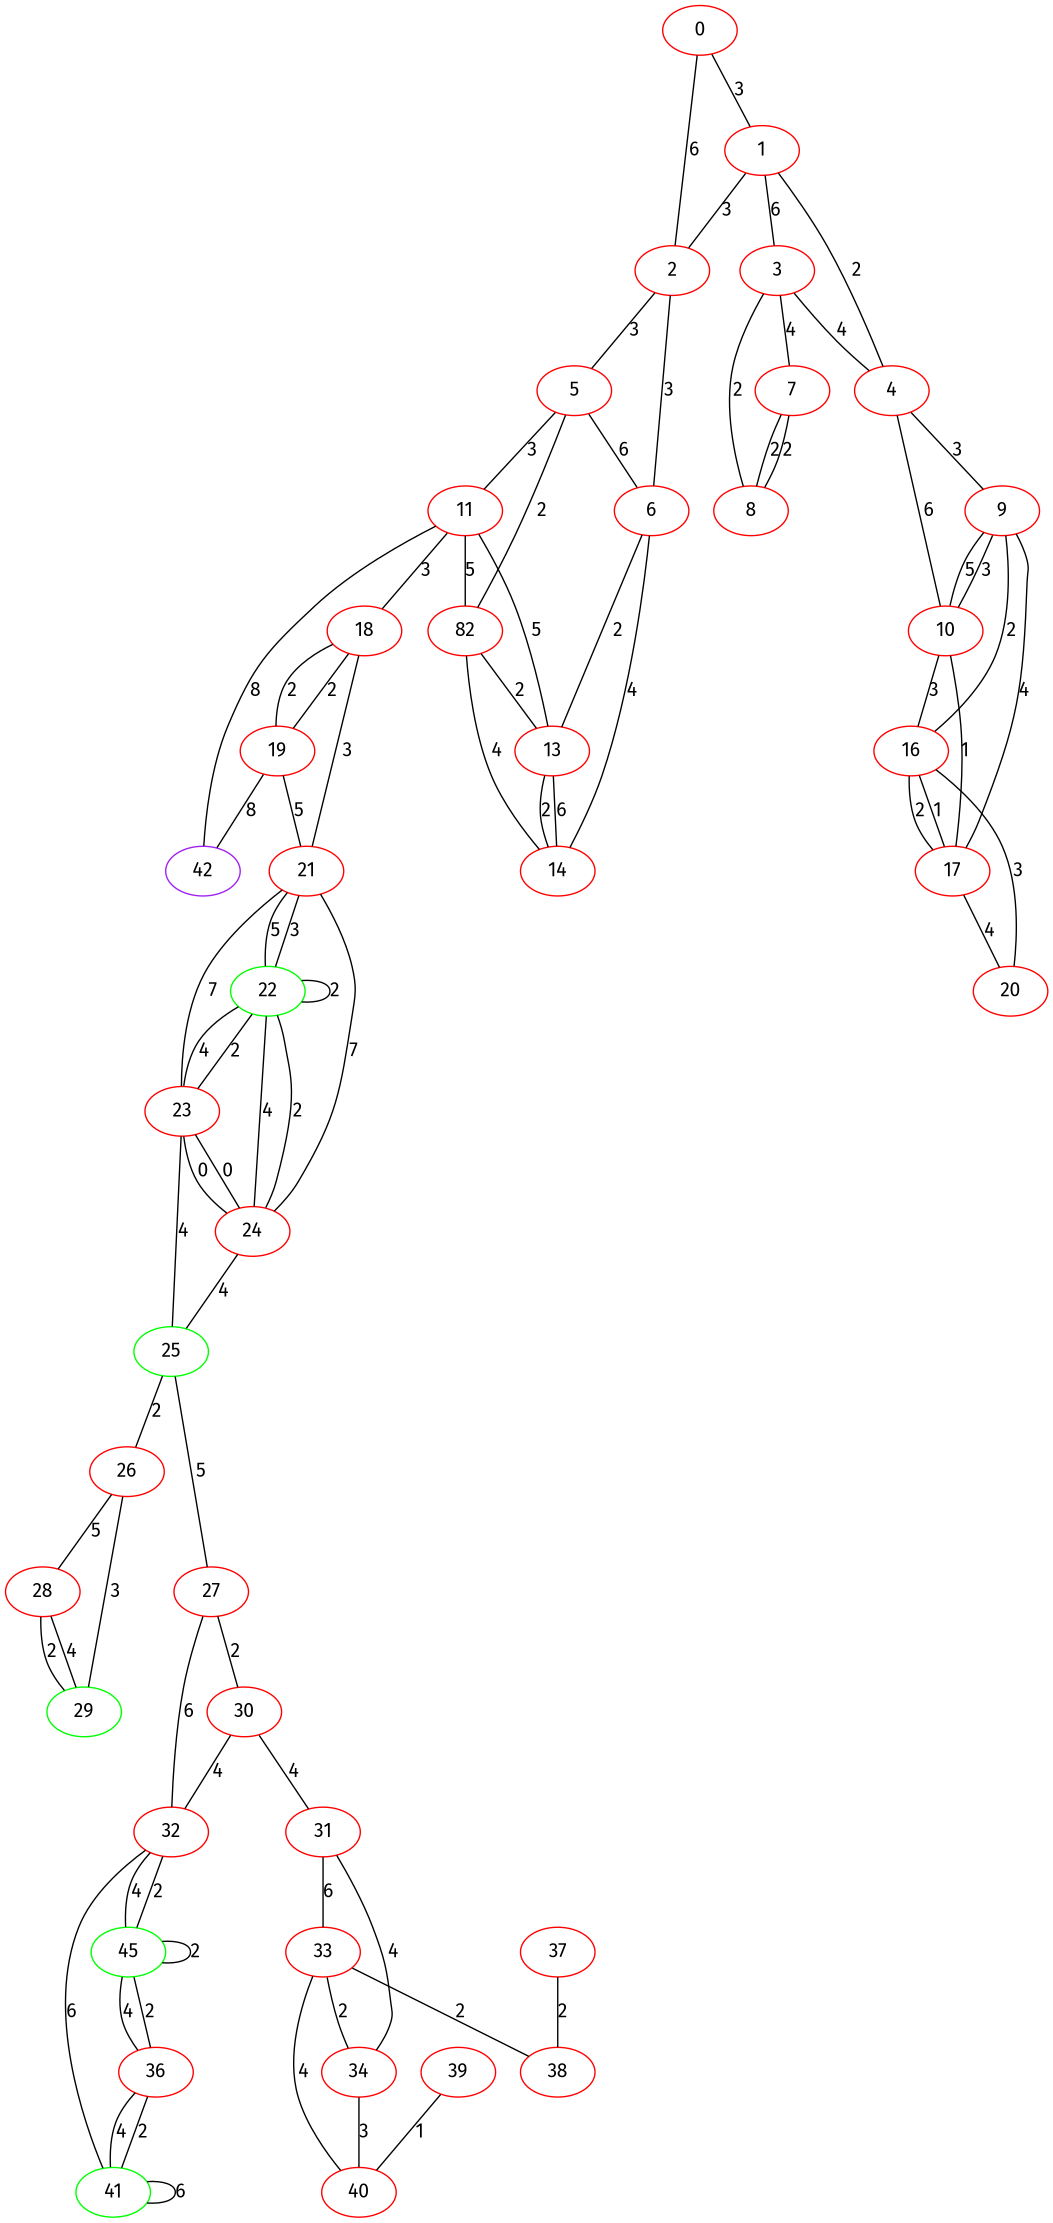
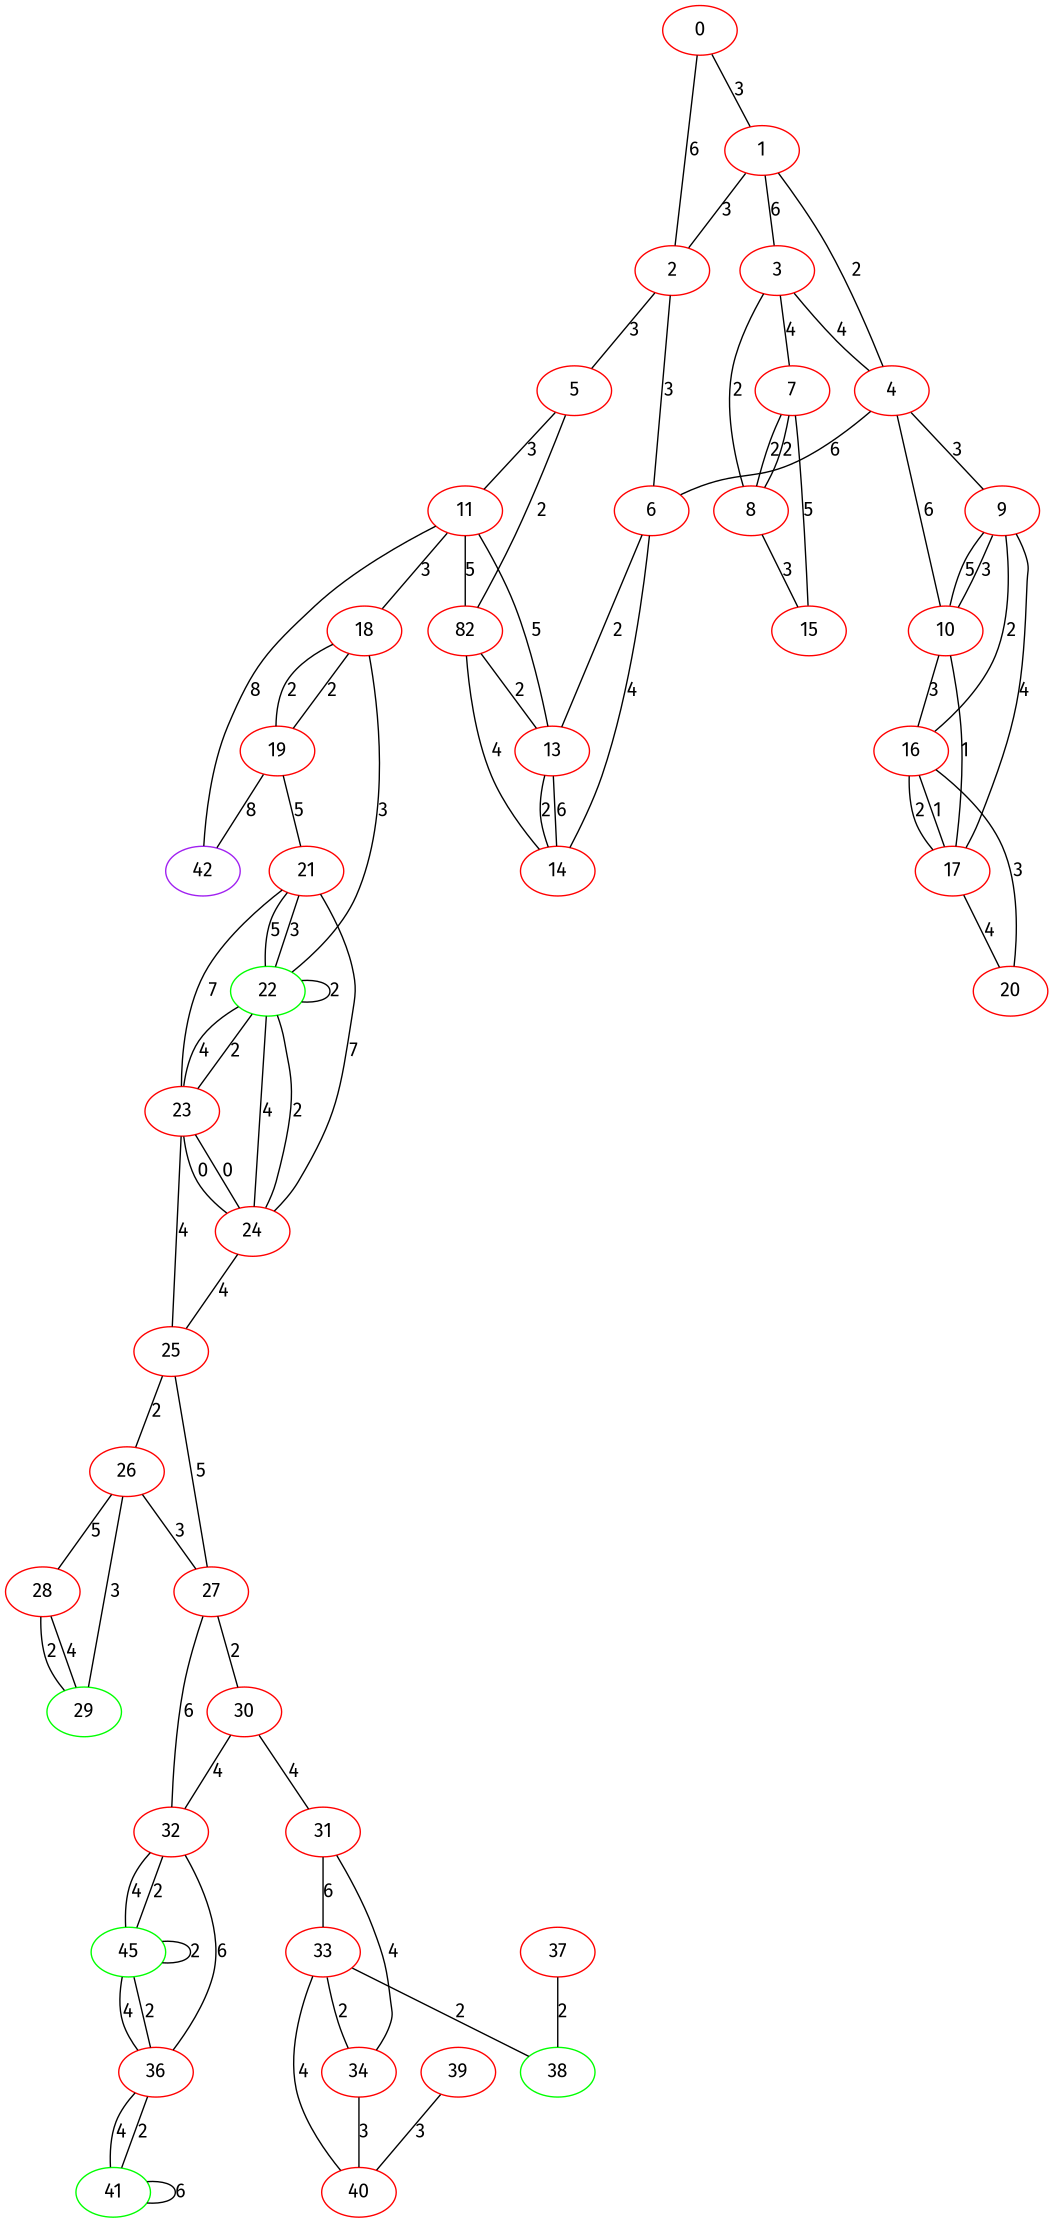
(613, 451) -> (787, 466)
none -> (809, 631)
(335, 751) -> (375, 827)
(171, 1352) -> (171, 1352)
none -> (169, 1532)
(66, 1998) -> (216, 1955)
(558, 2072) -> (558, 2072)
(420, 2132) -> (420, 2132)
